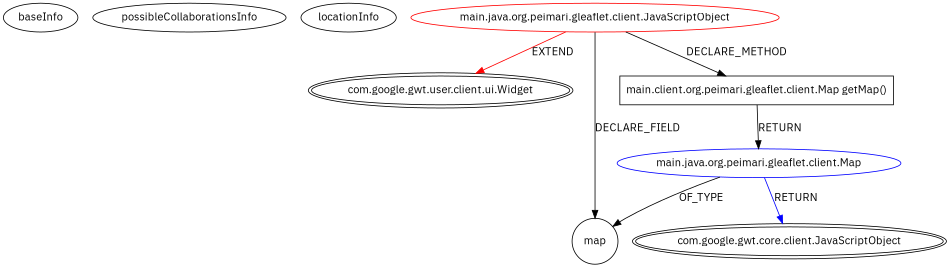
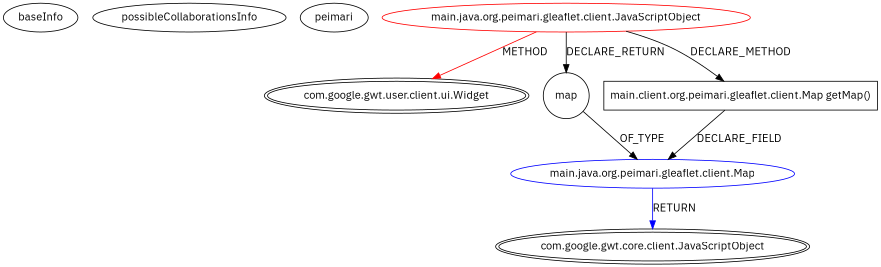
(349, 18) -> (334, 18)
(553, 52) -> (525, 52)
(638, 128) -> (616, 52)
(780, 128) -> (739, 139)
(669, 197) -> (607, 133)
